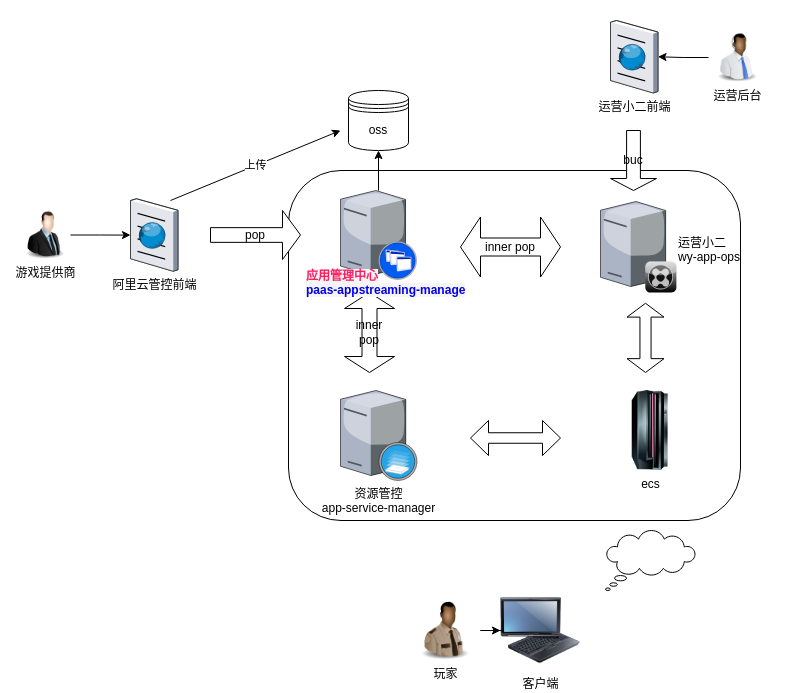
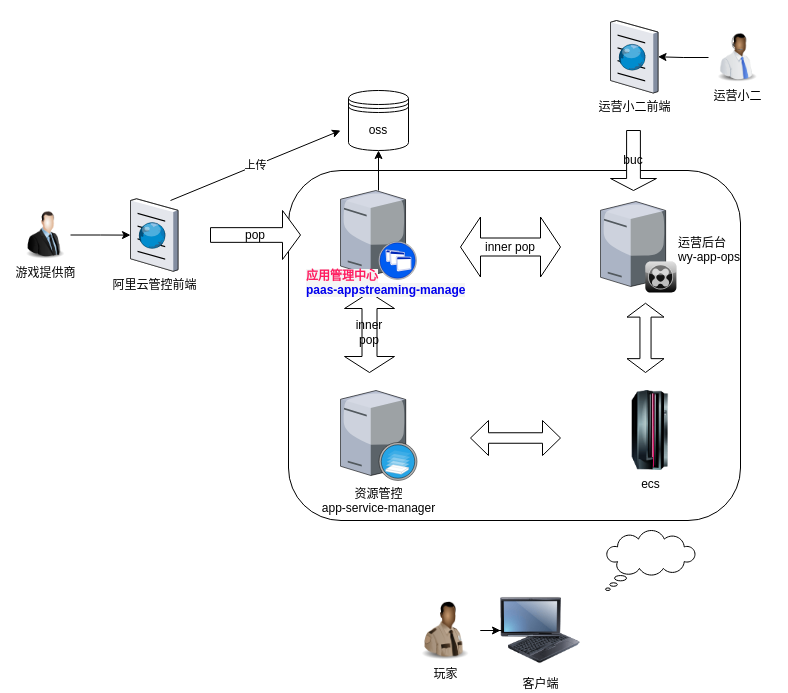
(738, 97) -> (738, 97)
(712, 251) -> (712, 251)
